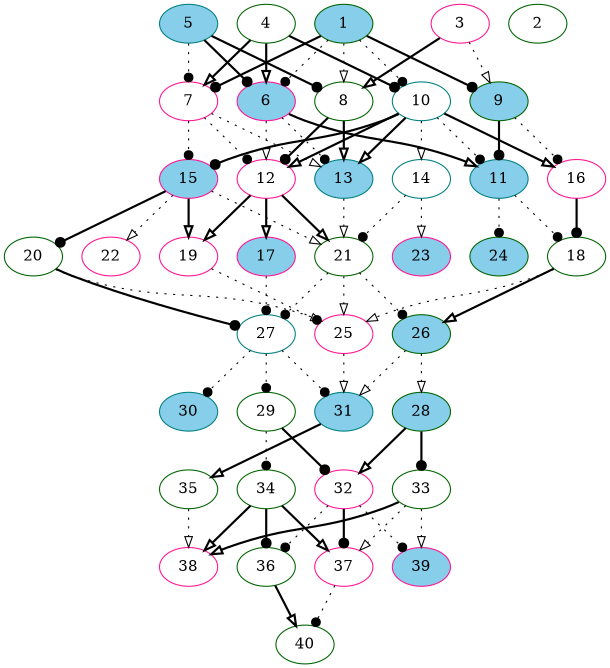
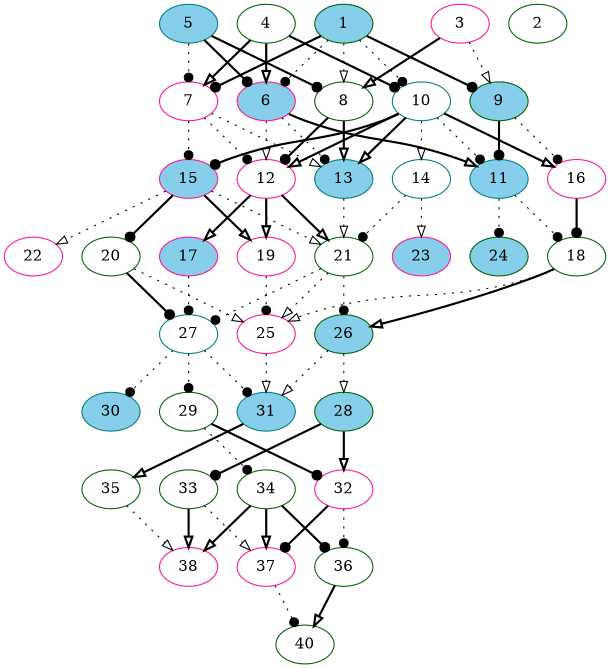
(421, 567) -> none
